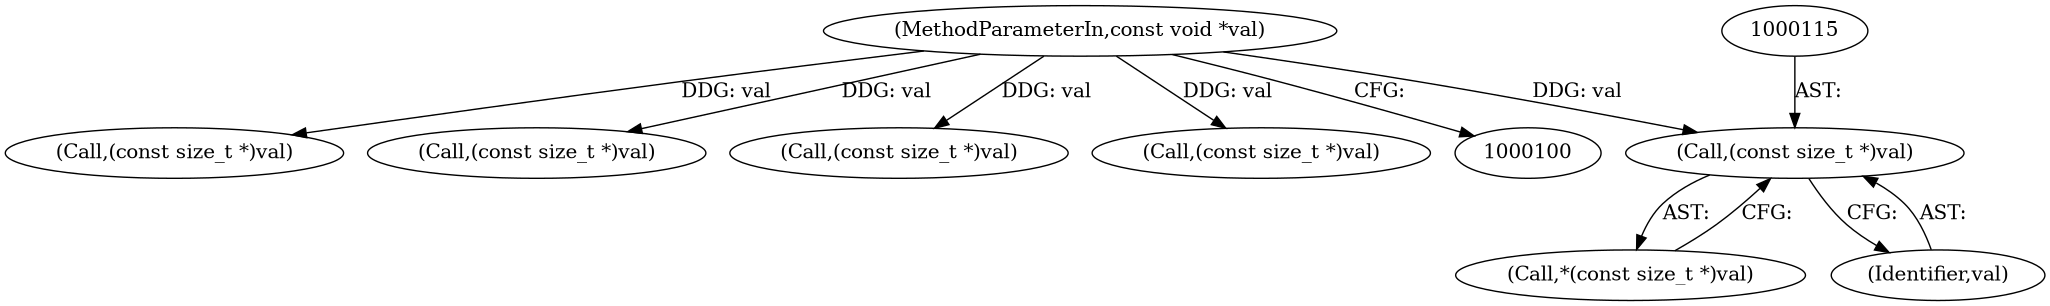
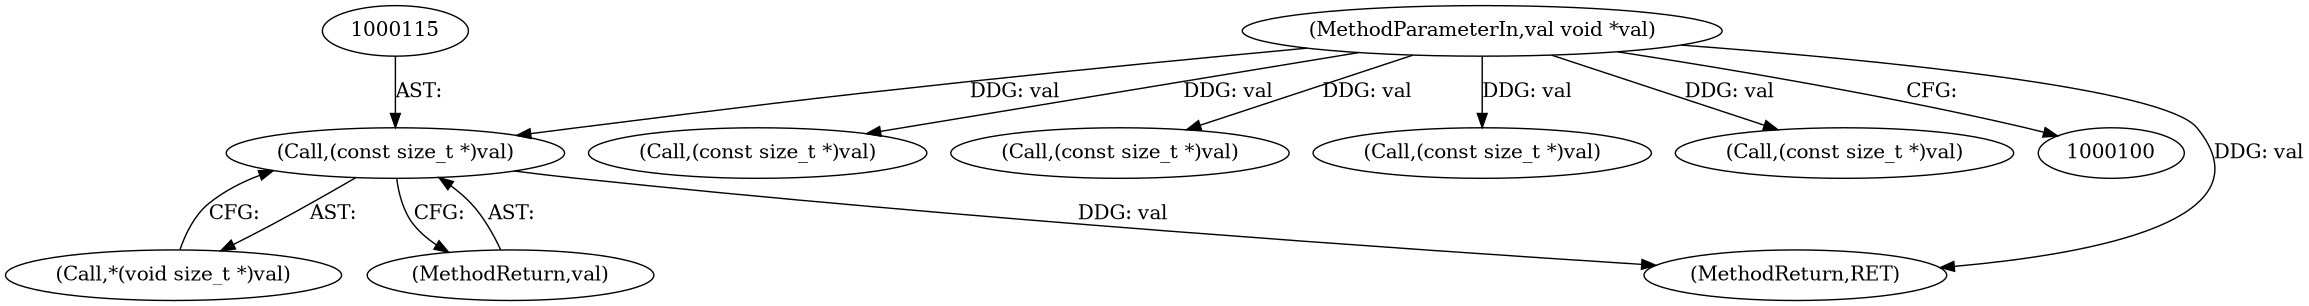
(1080, 31) -> (1482, 31)
(1631, 275) -> (174, 275)
none -> (1795, 275)
(1938, 275) -> (511, 275)
